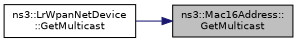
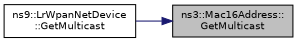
(70, 21) -> (70, 21)
